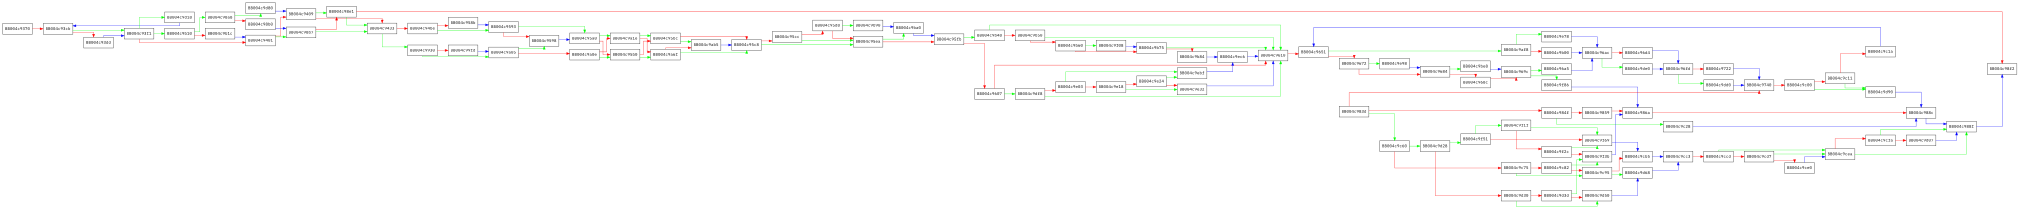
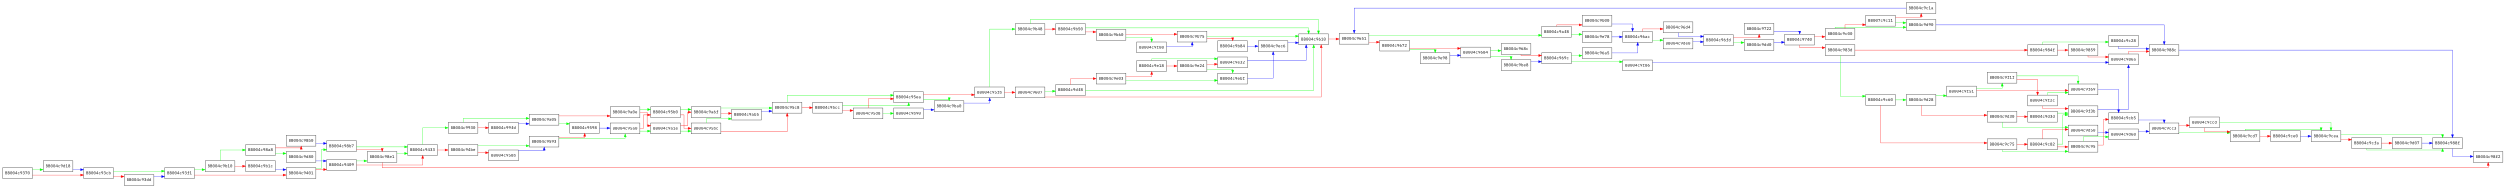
(145, 17) -> (36, 170)
(1463, 74) -> (1494, 51)
(1840, 78) -> (1881, 21)
(1548, 93) -> (1810, 48)
none -> (2203, 133)
(1575, 197) -> (2049, 129)
